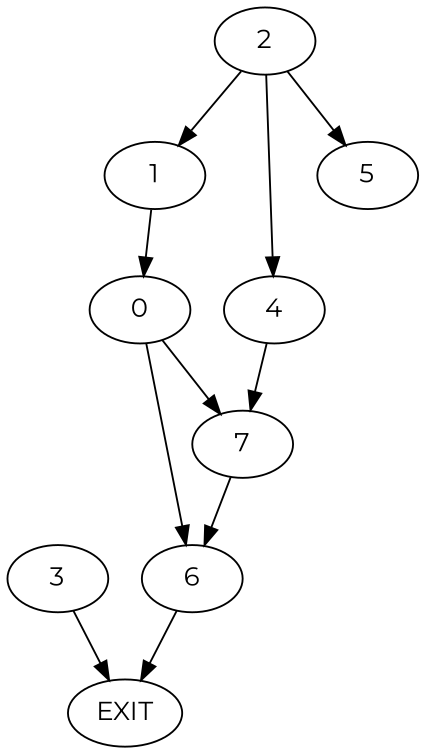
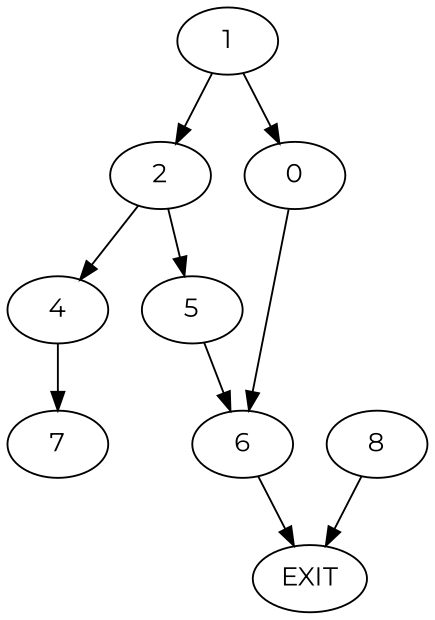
(216, 101) -> (198, 100)
(186, 370) -> none
(221, 502) -> (214, 368)
(58, 579) -> (377, 444)
